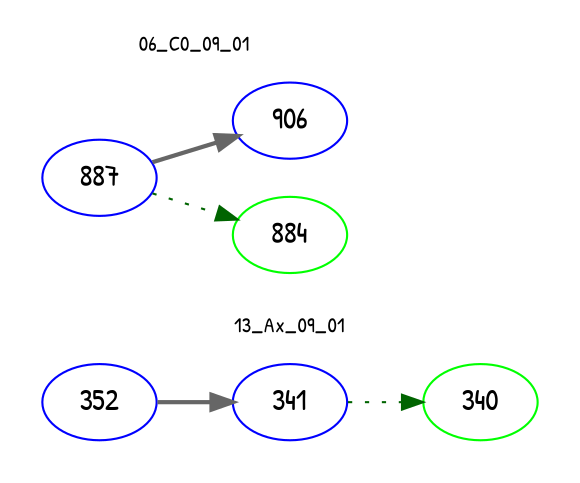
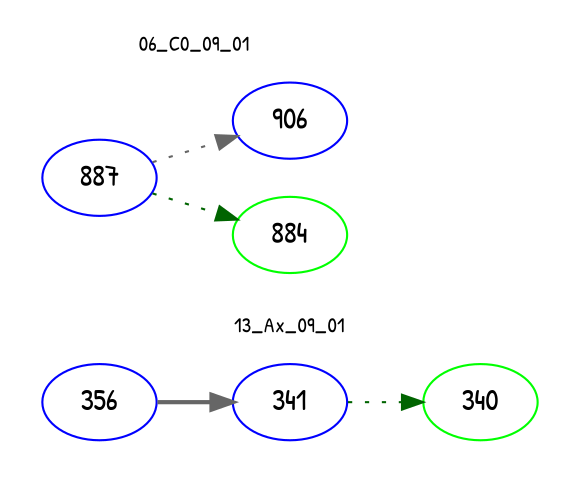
(185, 152) -> (185, 152)
(99, 402) -> (99, 402)
